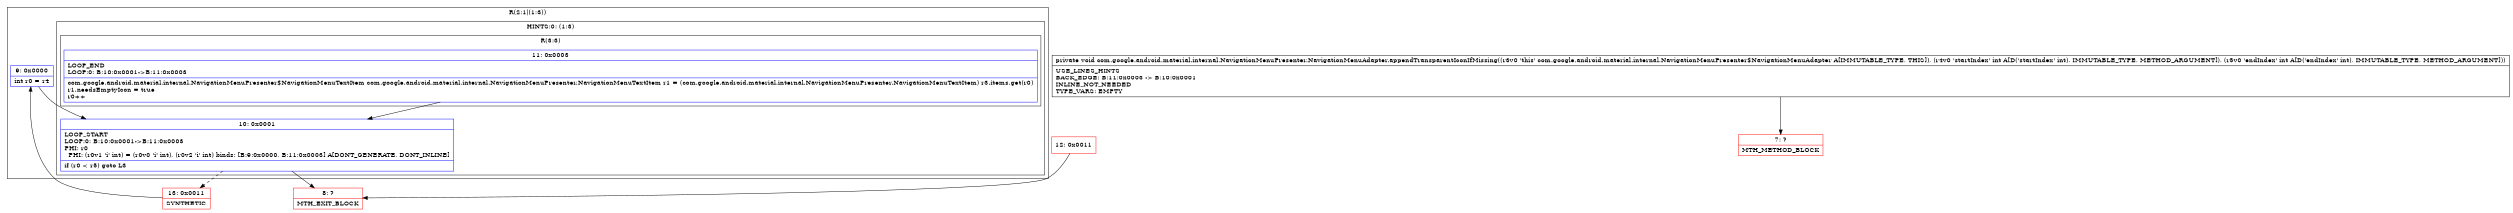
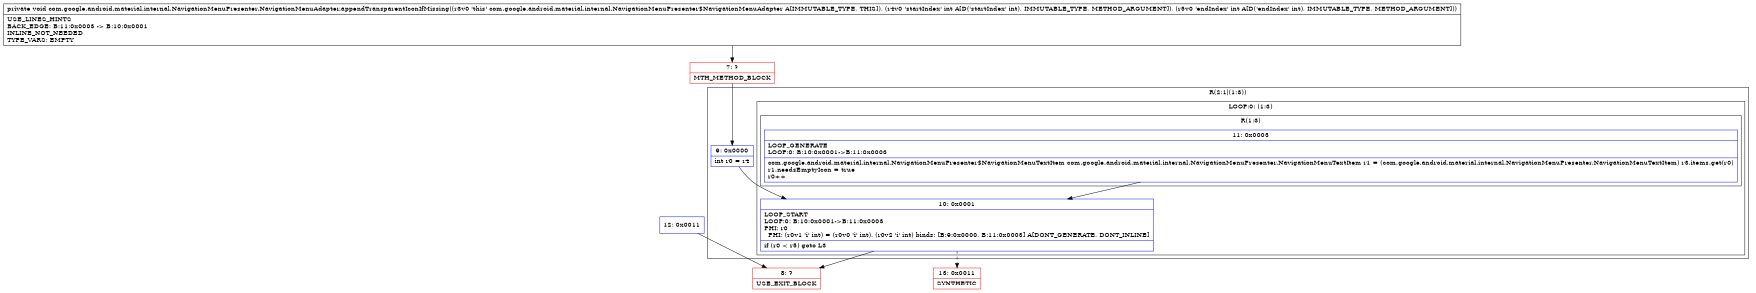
(551, 27) -> (1251, 107)
(551, 41) -> (1251, 121)
(86, 66) -> (798, 146)
(1074, 145) -> (682, 225)
(62, 183) -> (732, 112)
(328, 204) -> (787, 284)
